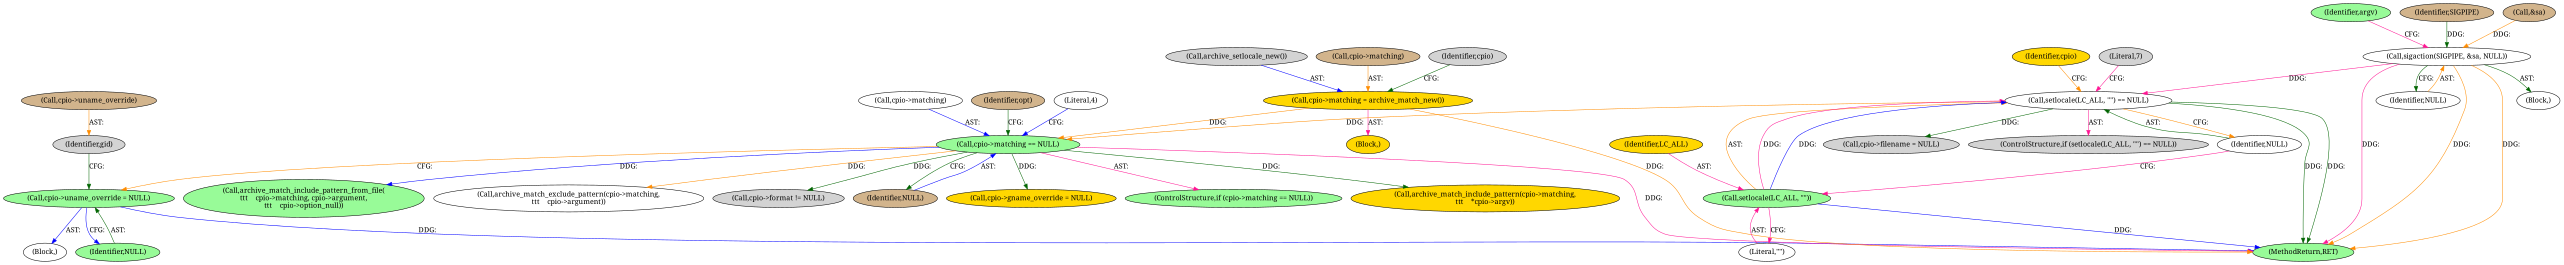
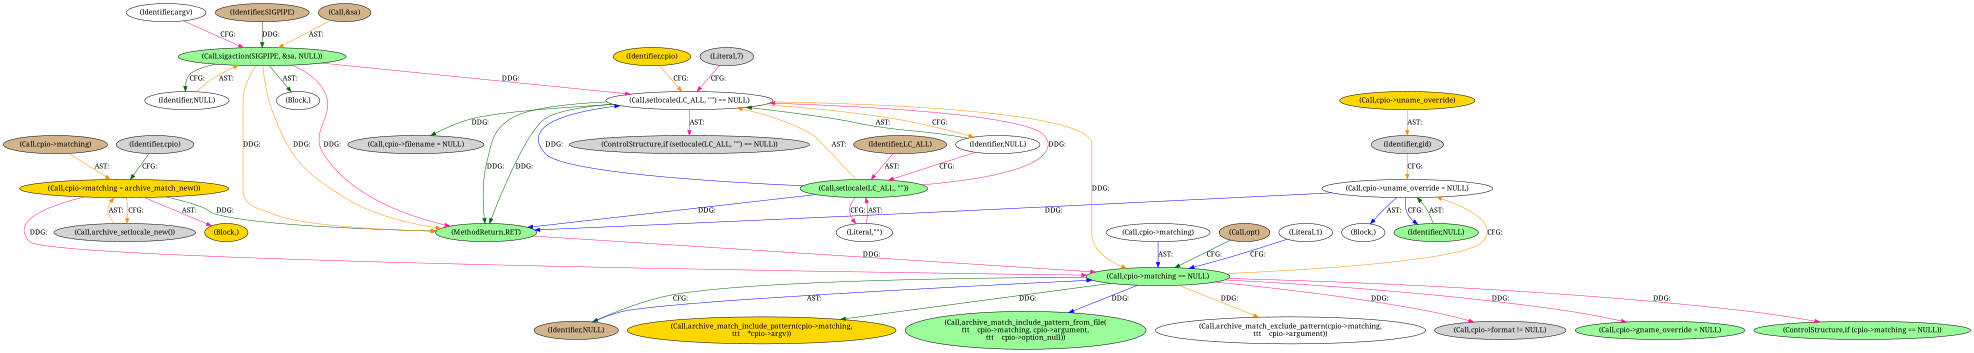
(2351, 13) -> (166, 13)
(2503, 35) -> (317, 35)
(2447, 57) -> (262, 57)
(1299, 78) -> (108, 213)
(89, 101) -> (1407, 101)
(1008, 101) -> (1245, 233)
(1081, 101) -> (1306, 233)
(1186, 123) -> (513, 265)
(1656, 145) -> (900, 145)
(1122, 167) -> (1663, 299)
(89, 169) -> (1407, 164)
(890, 169) -> (1343, 297)
(1019, 169) -> (1424, 294)
(89, 198) -> (1407, 189)
(1031, 198) -> (1660, 330)
none -> (128, 208)
(1650, 224) -> (812, 254)
(1748, 234) -> (297, 225)
